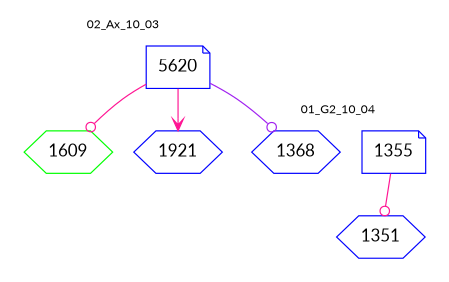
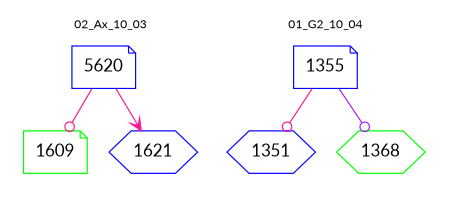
(250, 109) -> (351, 106)
(68, 152) -> (55, 152)
(178, 152) -> (153, 152)
(296, 152) -> (381, 152)
